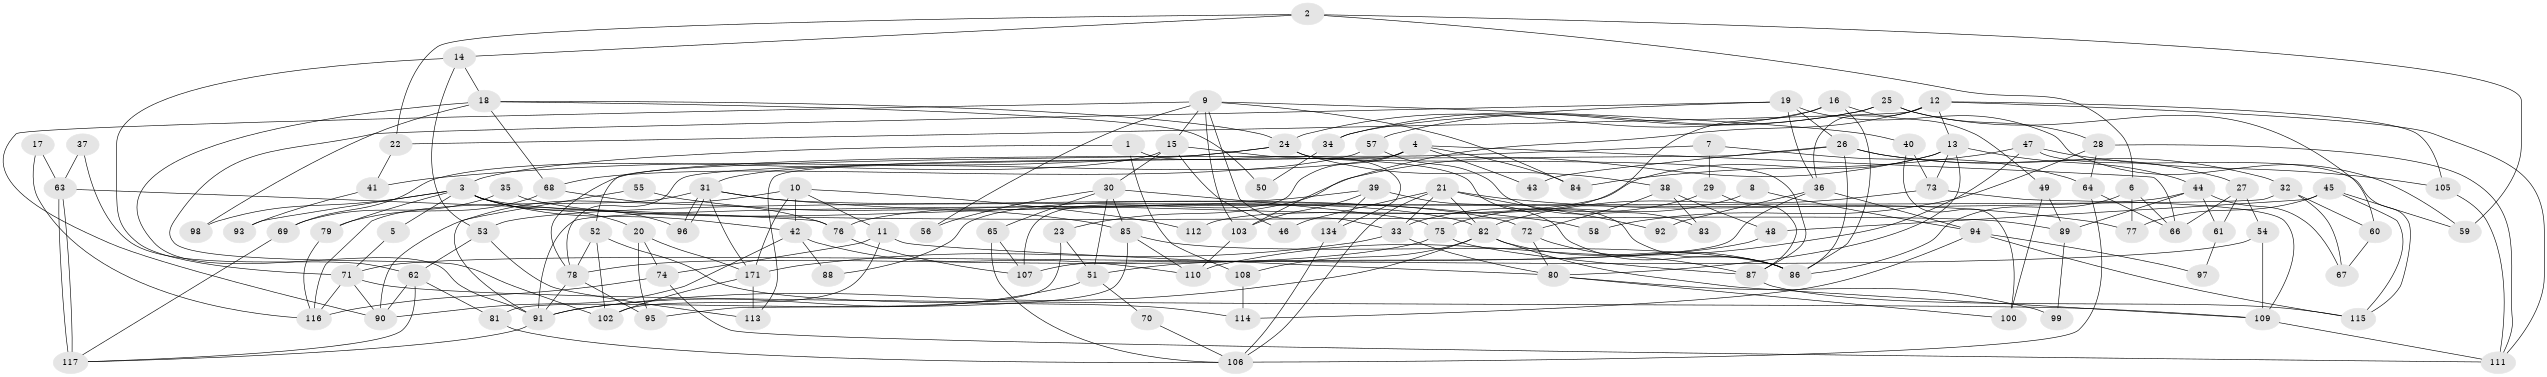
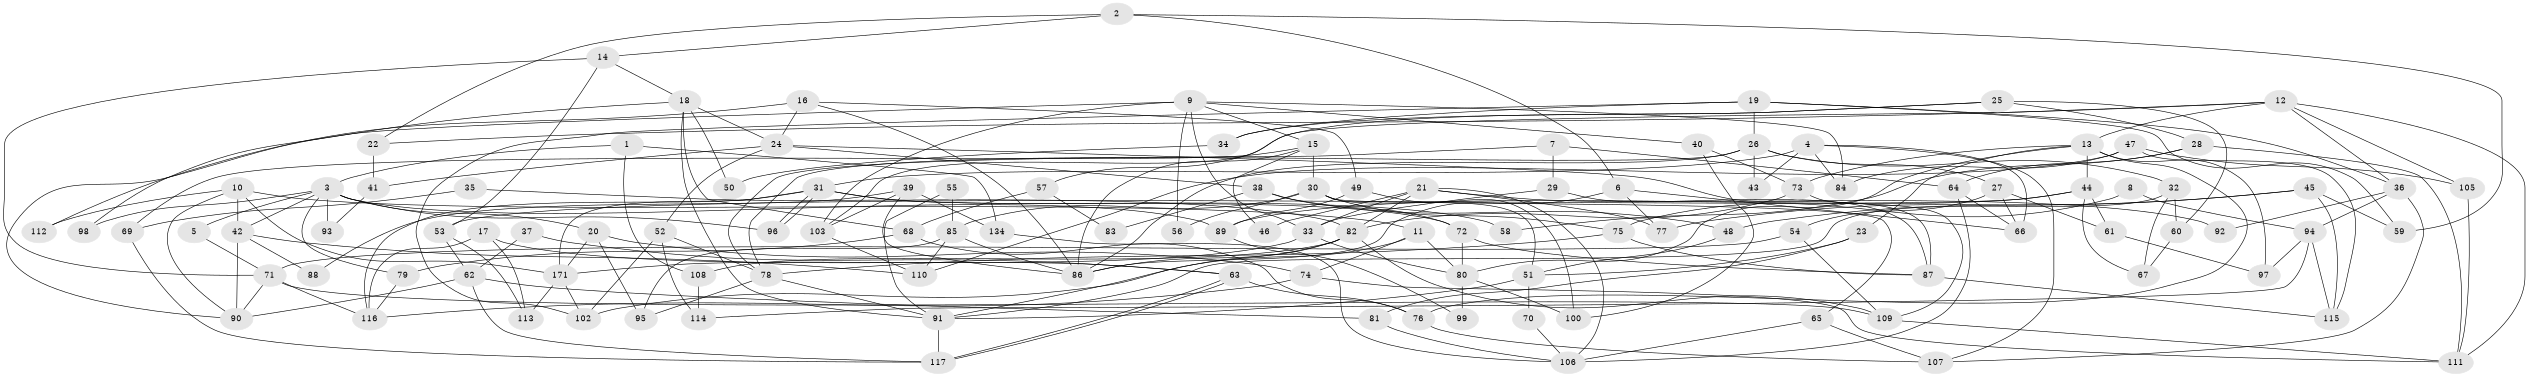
(1019, 161) -> (515, 272)
none -> (2233, 174)
